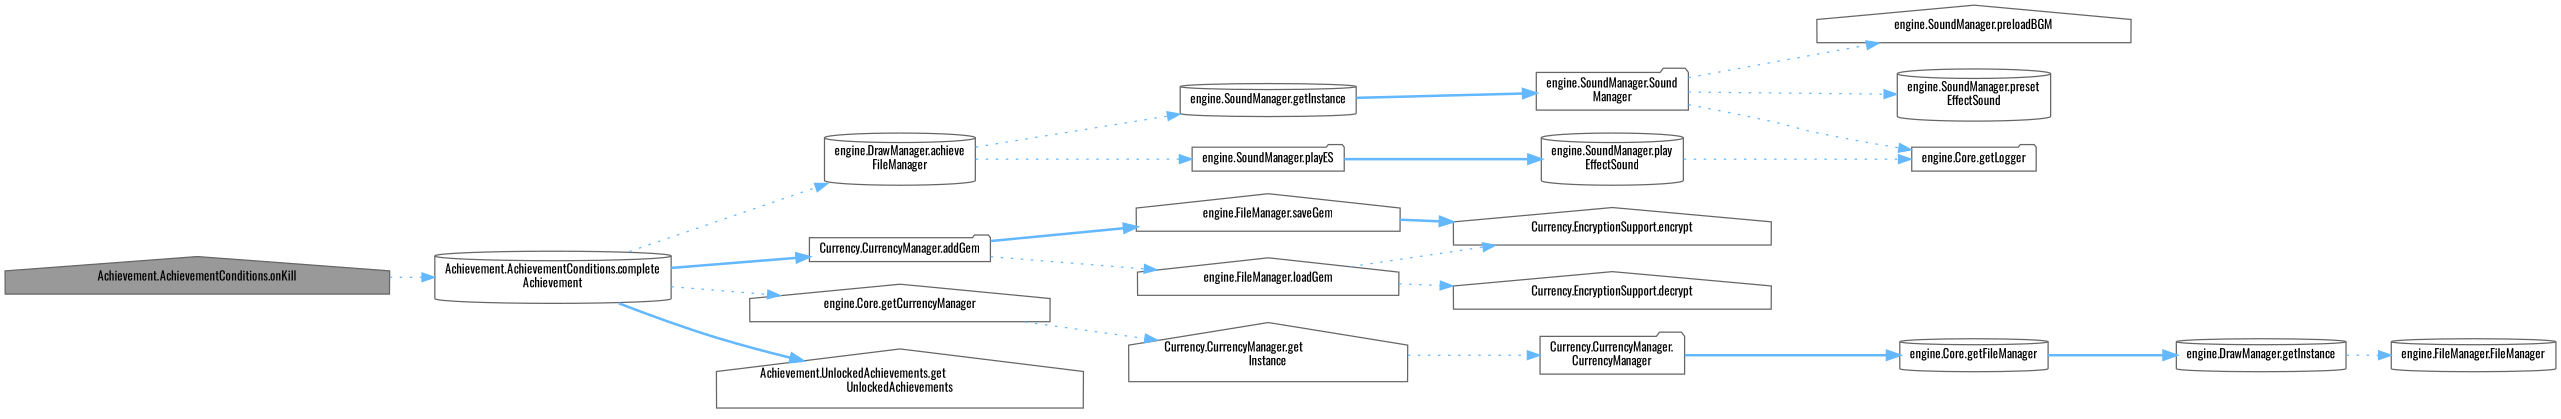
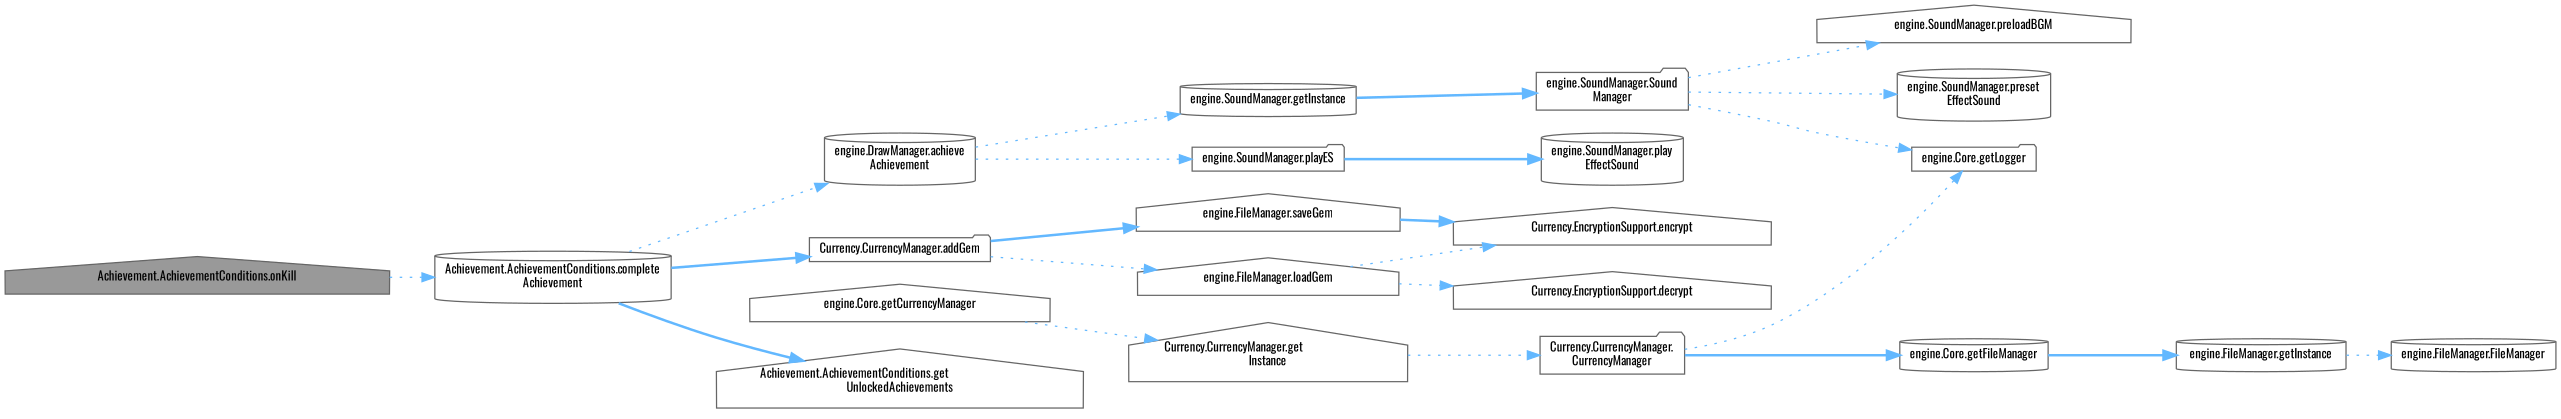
(900, 159) -> (900, 159)
(1791, 159) -> (1833, 288)
(719, 291) -> none
(2261, 355) -> (2261, 355)
(900, 382) -> (900, 382)
